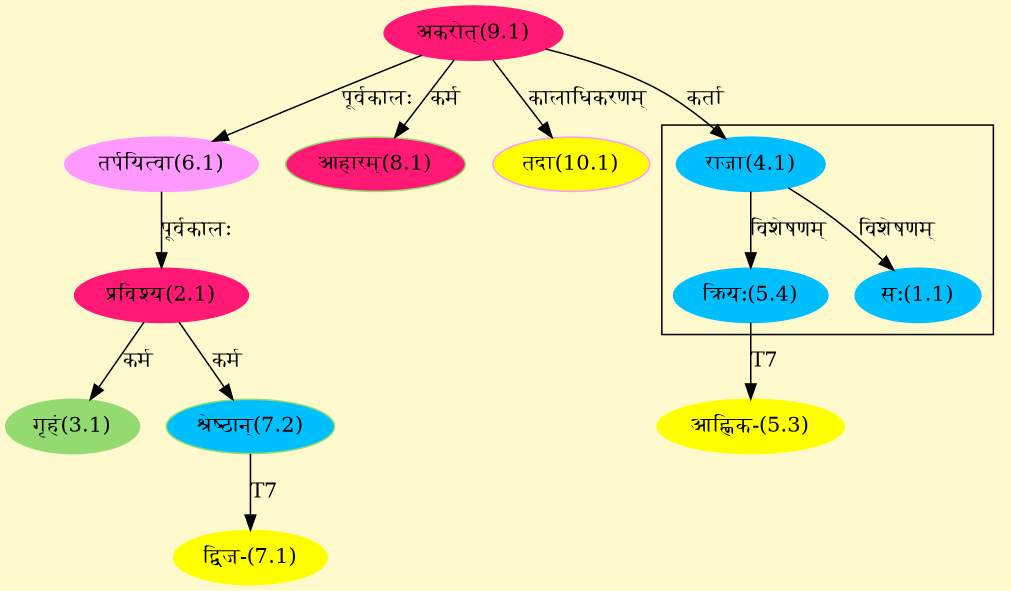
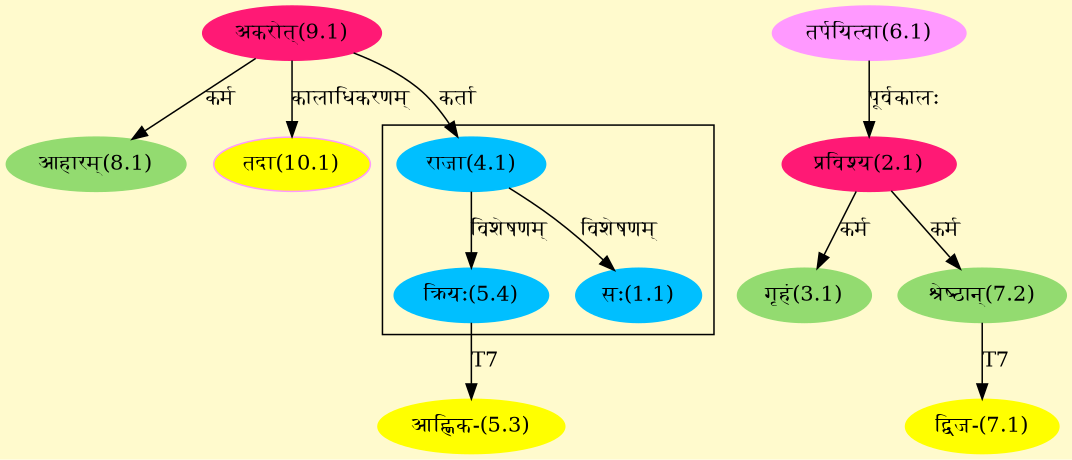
(324, 95) -> none
(376, 164) -> (96, 164)
(250, 426) -> (982, 295)
